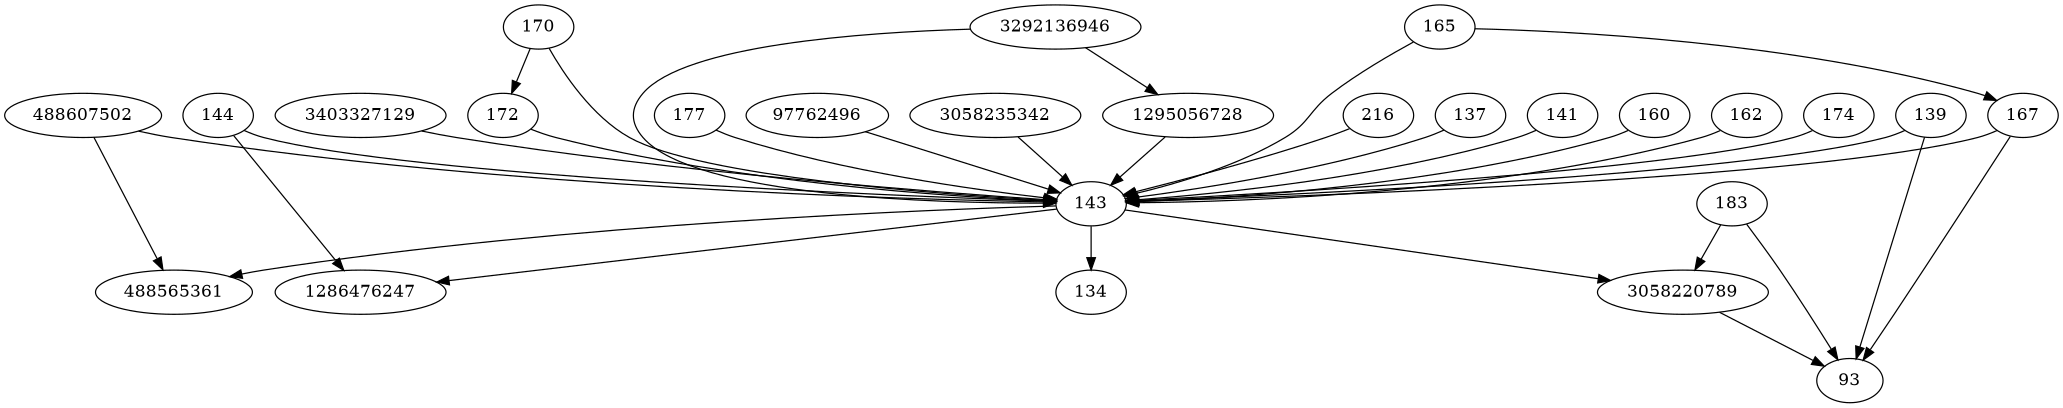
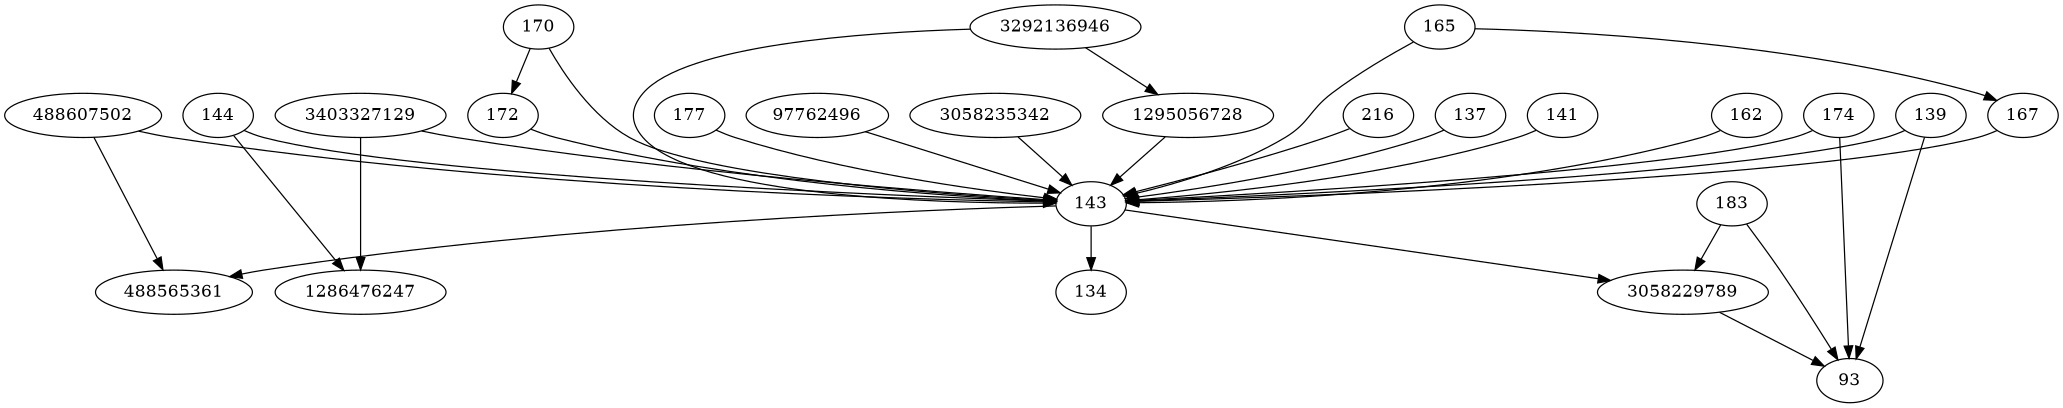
(1655, 115) -> none
(1941, 243) -> (1844, 242)
(753, 245) -> (361, 198)
(1683, 292) -> (1683, 292)
